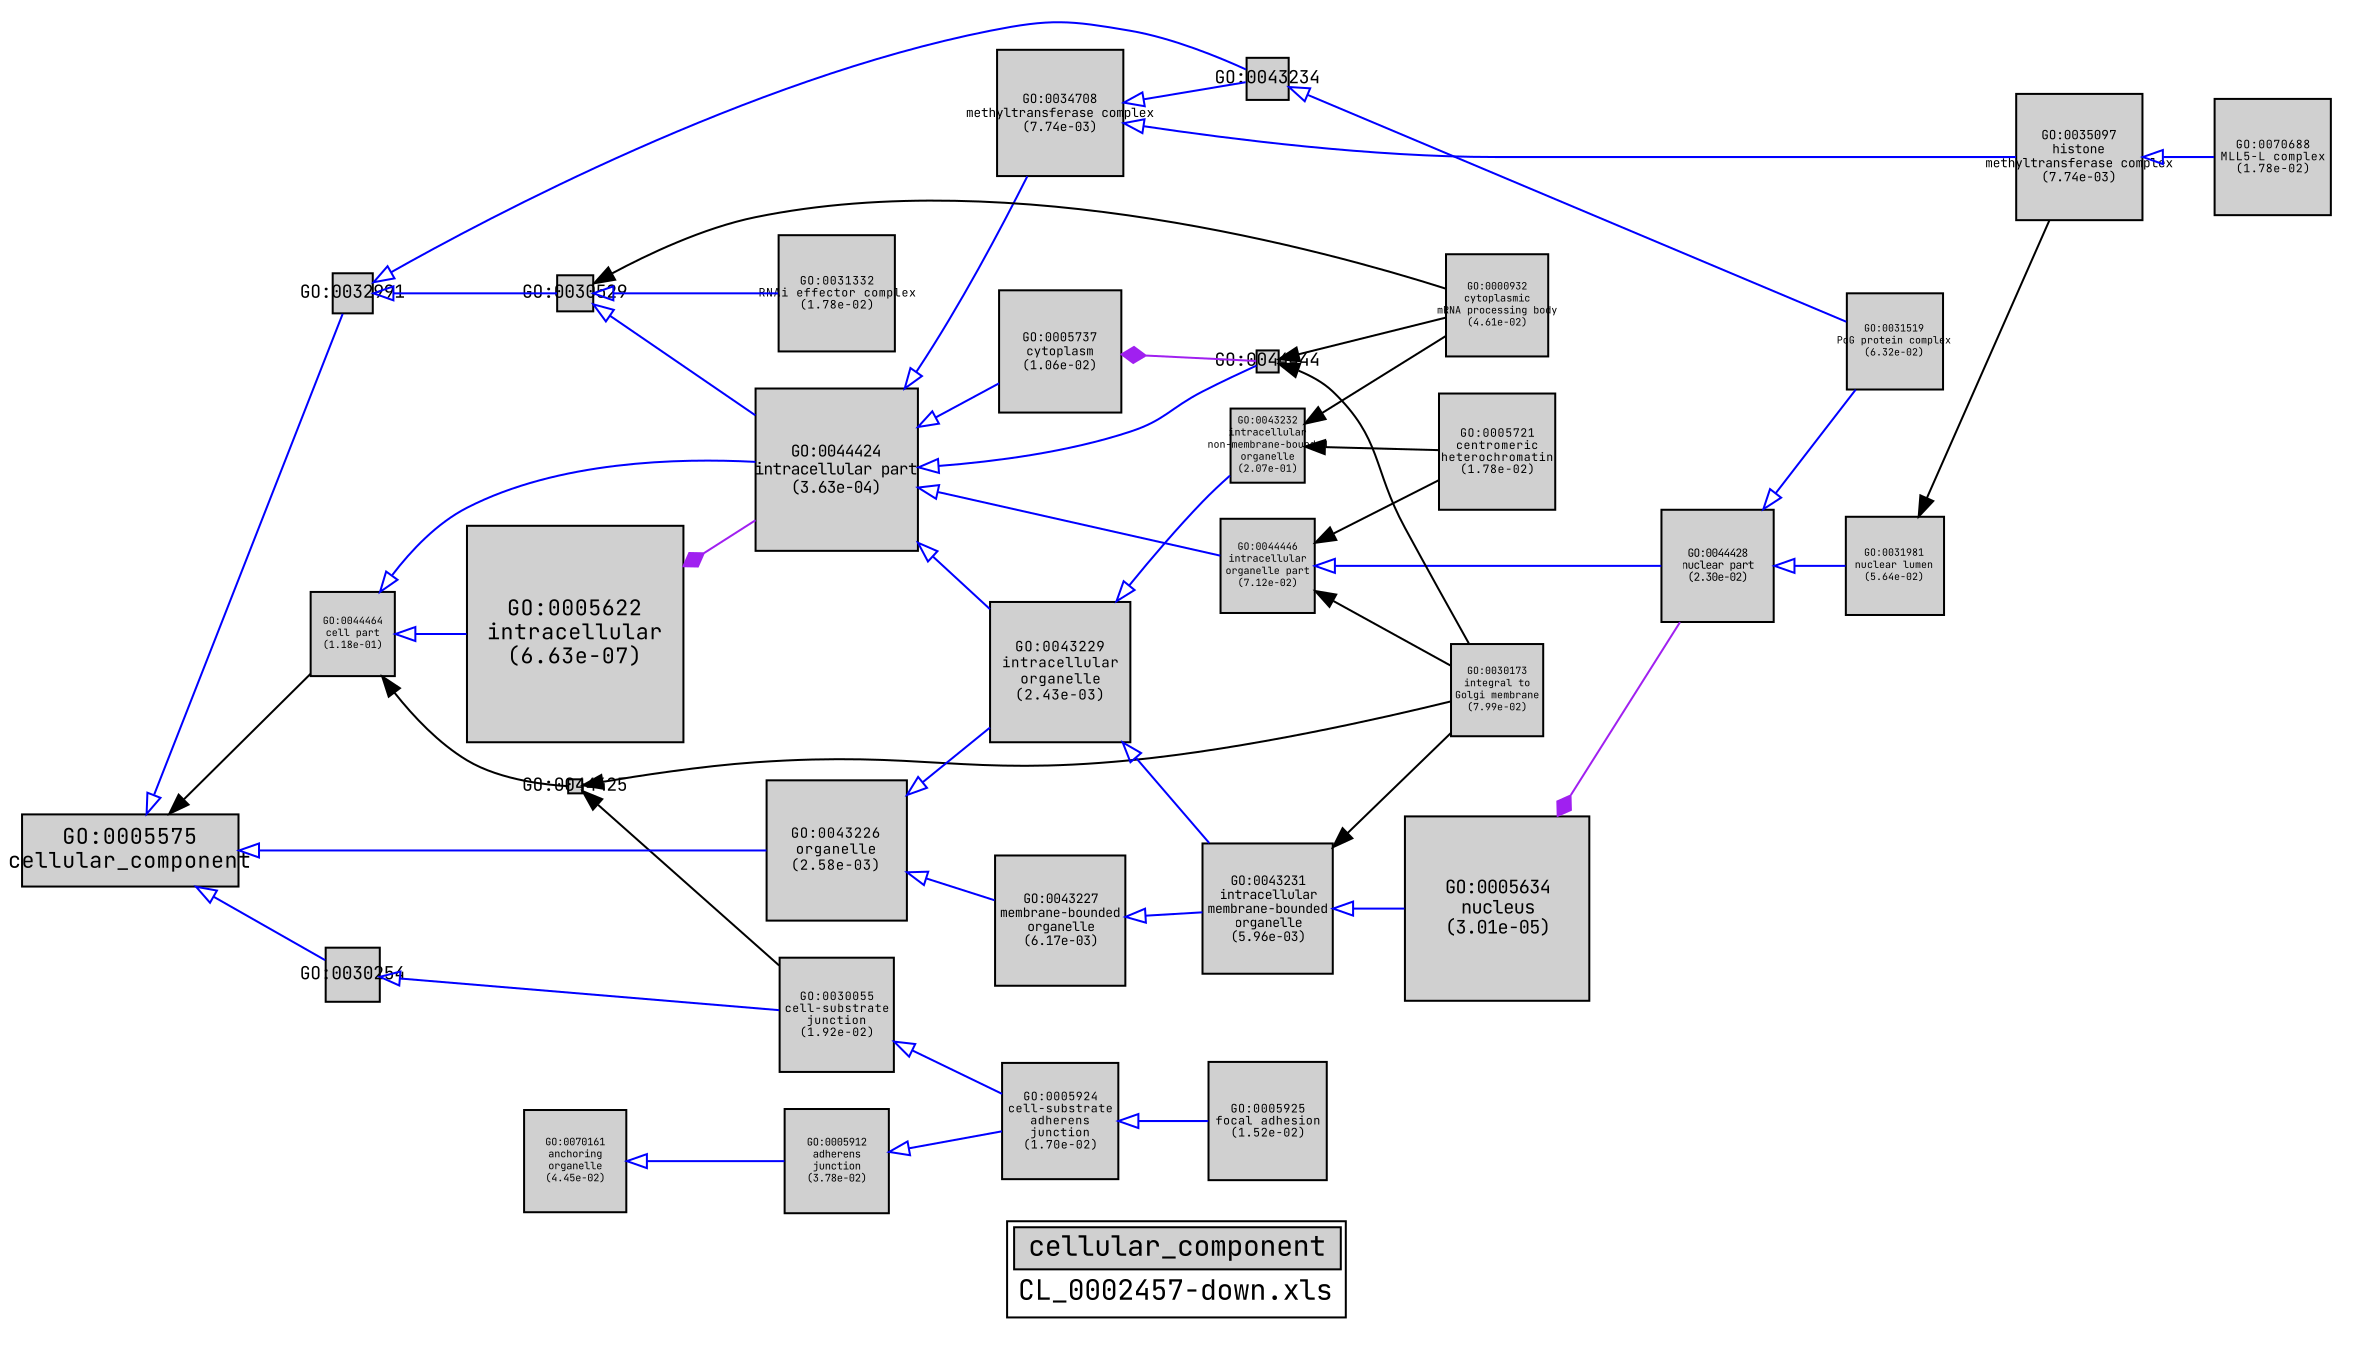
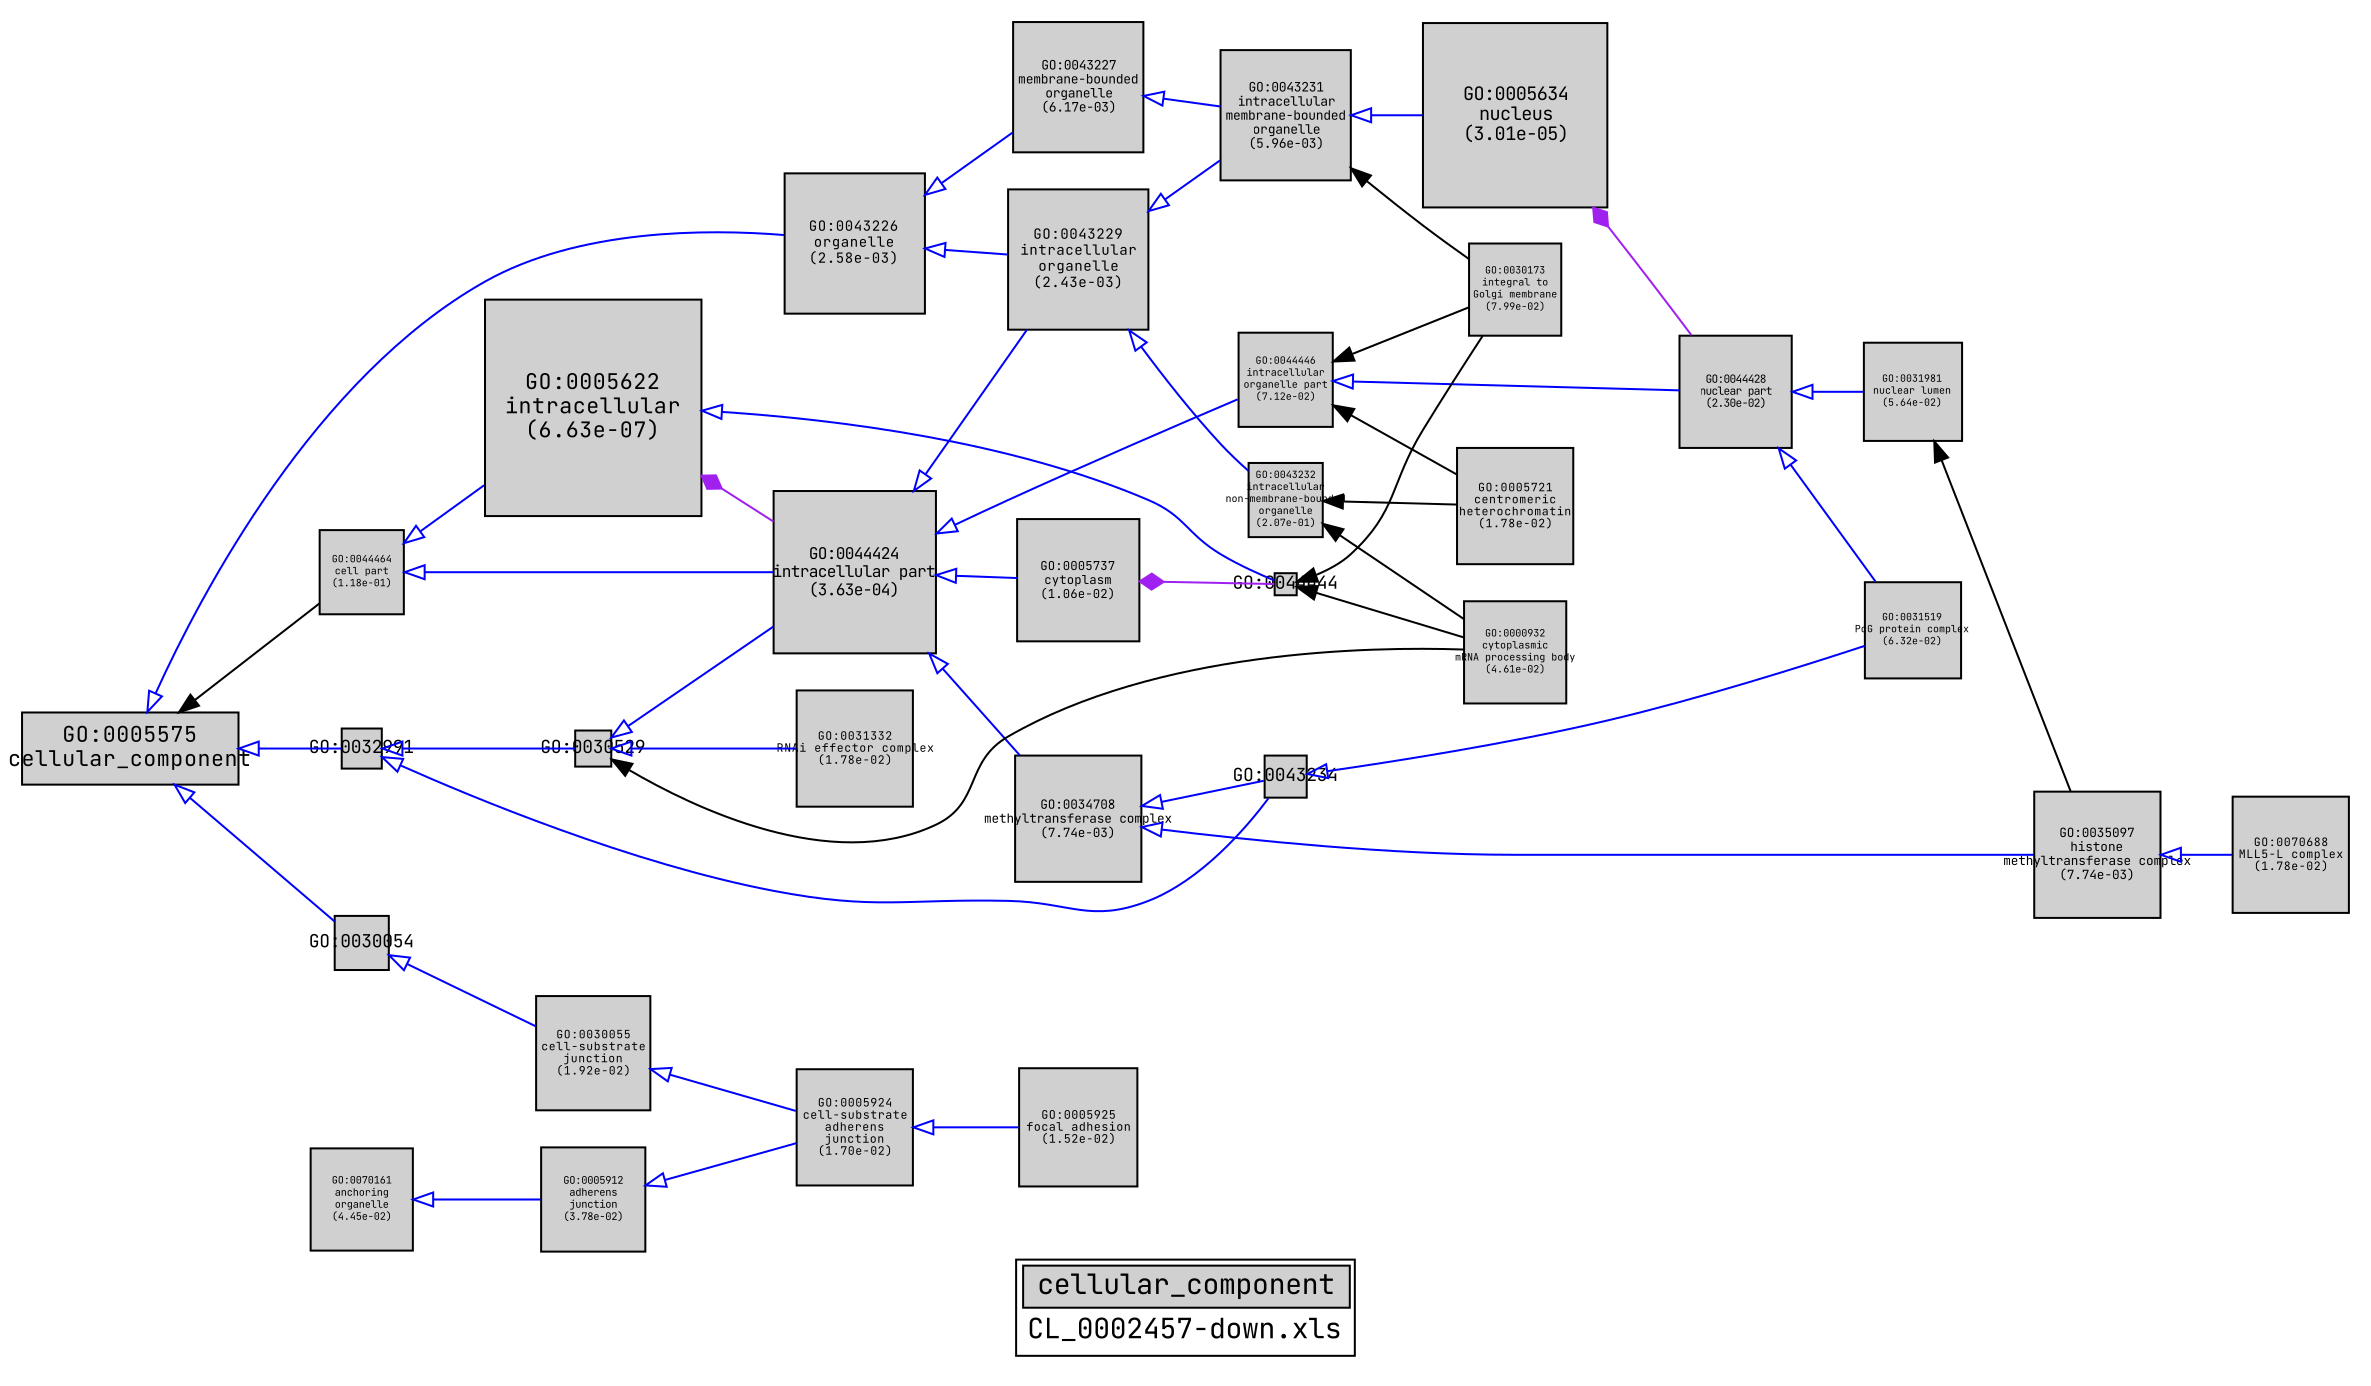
(1105, 439) -> (1012, 456)
(575, 786) -> none
(353, 975) -> (362, 943)
